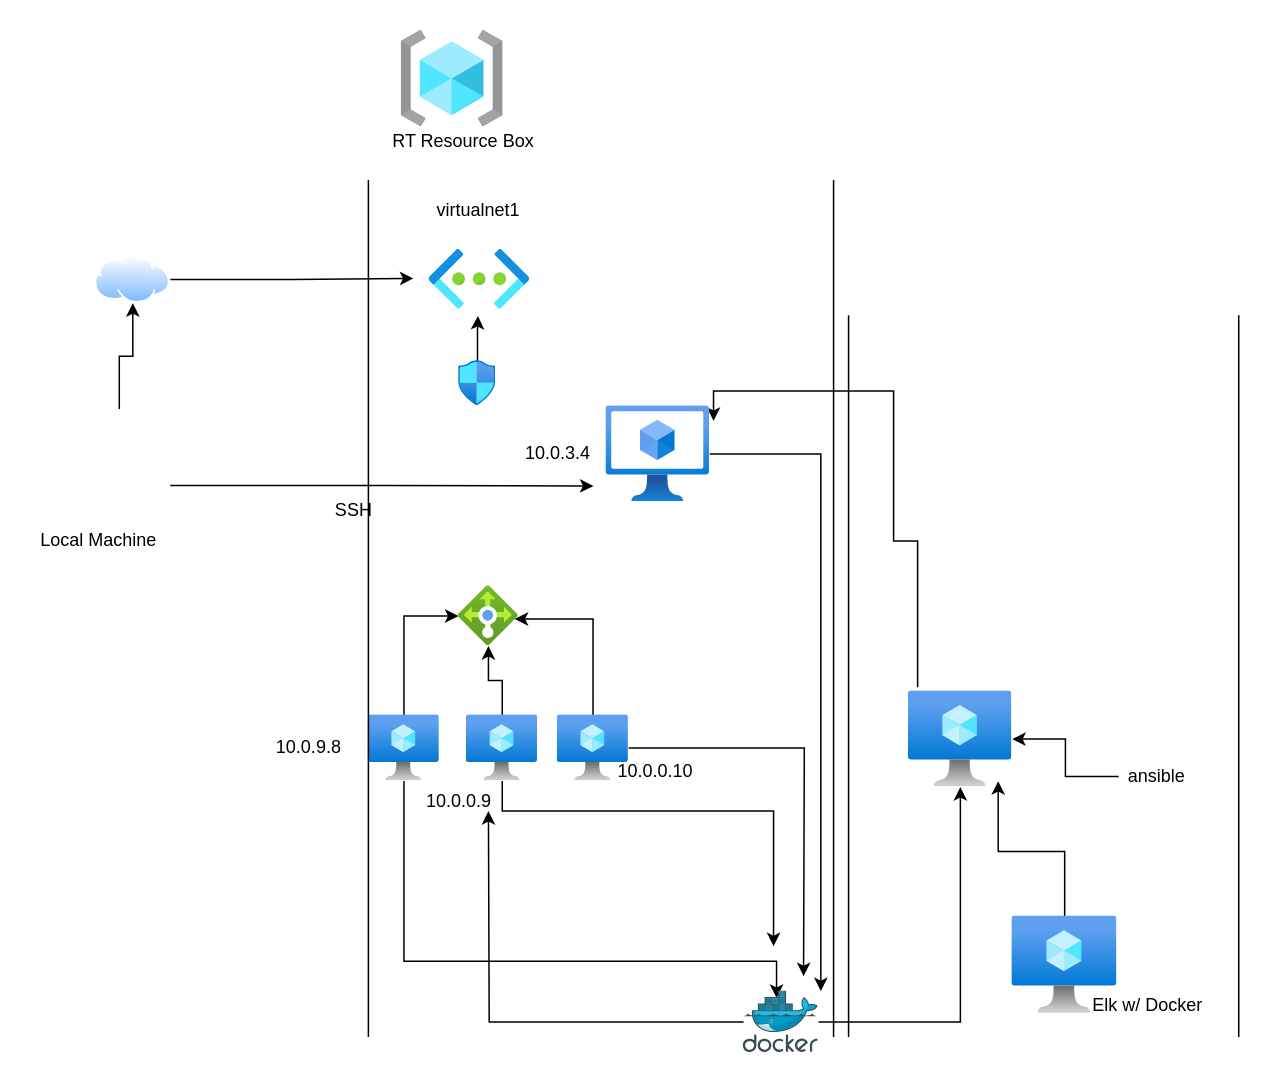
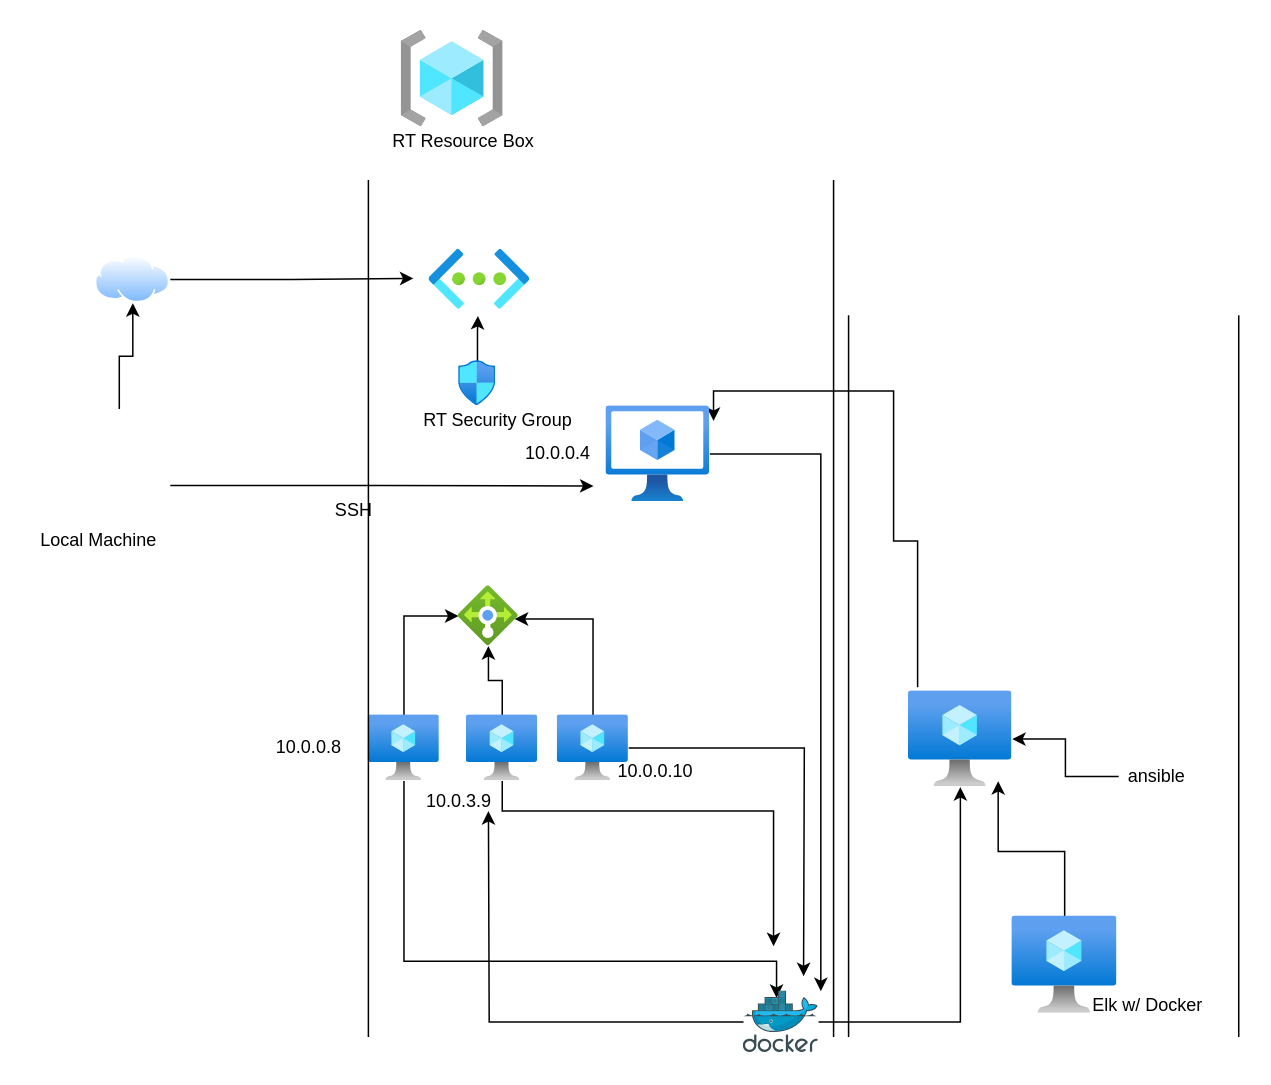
(477, 211) -> none
none -> (497, 421)
(558, 454) -> (558, 454)
(309, 748) -> (309, 748)
(459, 802) -> (459, 802)
